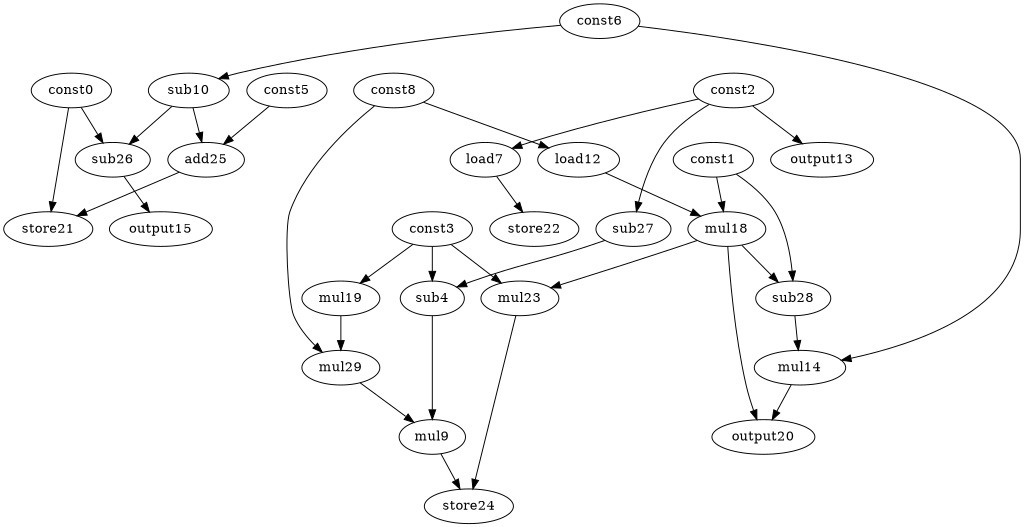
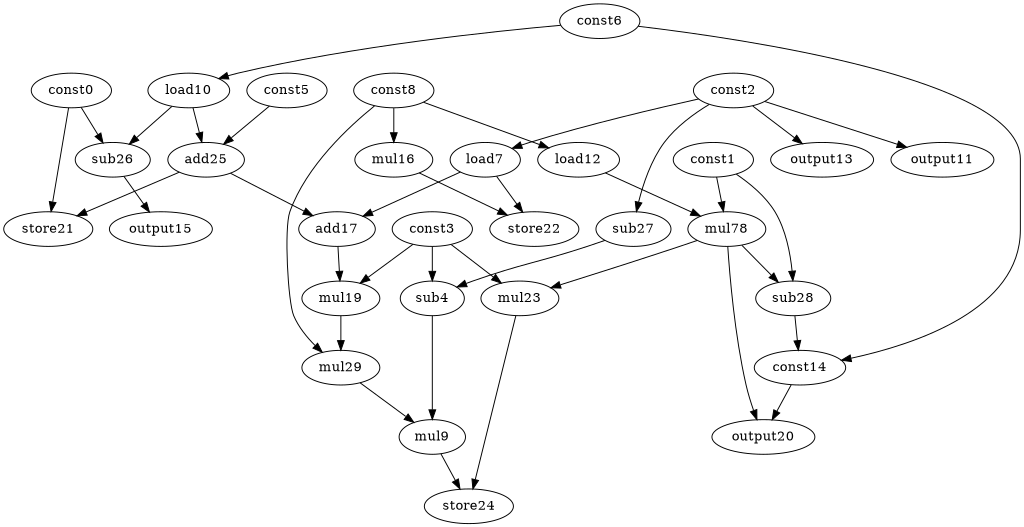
(189, 90) -> (189, 90)
none -> (394, 160)
none -> (942, 160)
none -> (337, 229)
(727, 229) -> (727, 229)
(800, 368) -> (800, 368)
